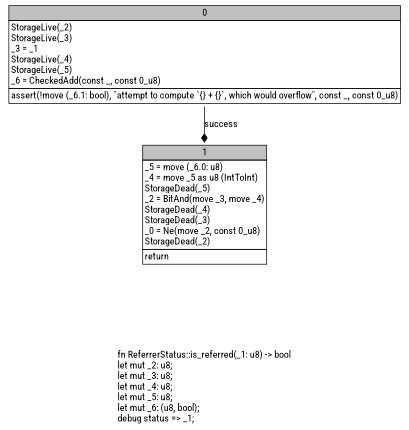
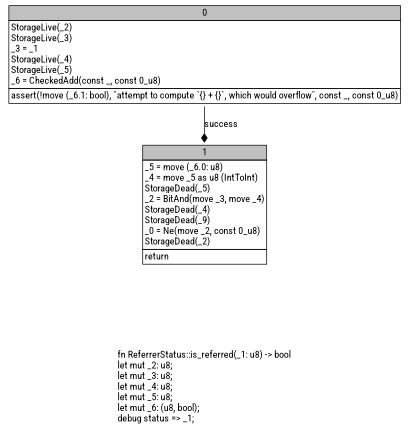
(178, 220) -> (178, 220)
